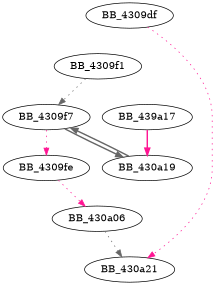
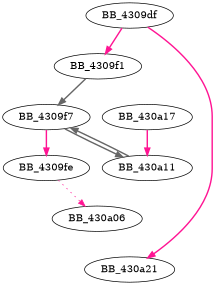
none -> (116, 38)
(75, 89) -> (75, 89)
(147, 117) -> (147, 117)
(46, 139) -> (46, 139)
(212, 139) -> (212, 139)
(147, 168) -> (147, 168)
(111, 241) -> none
